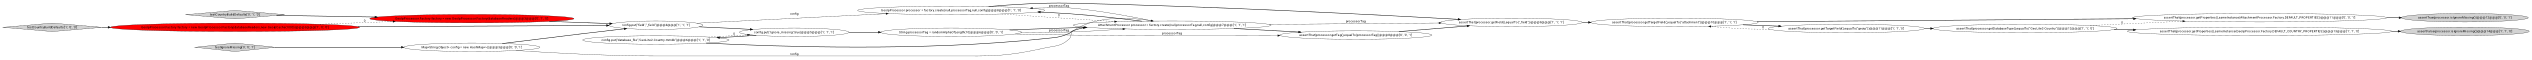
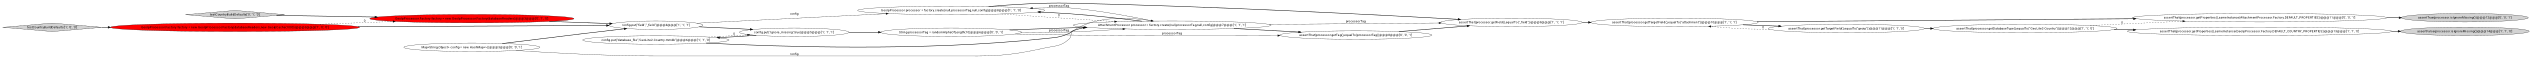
(235, 47) -> none
